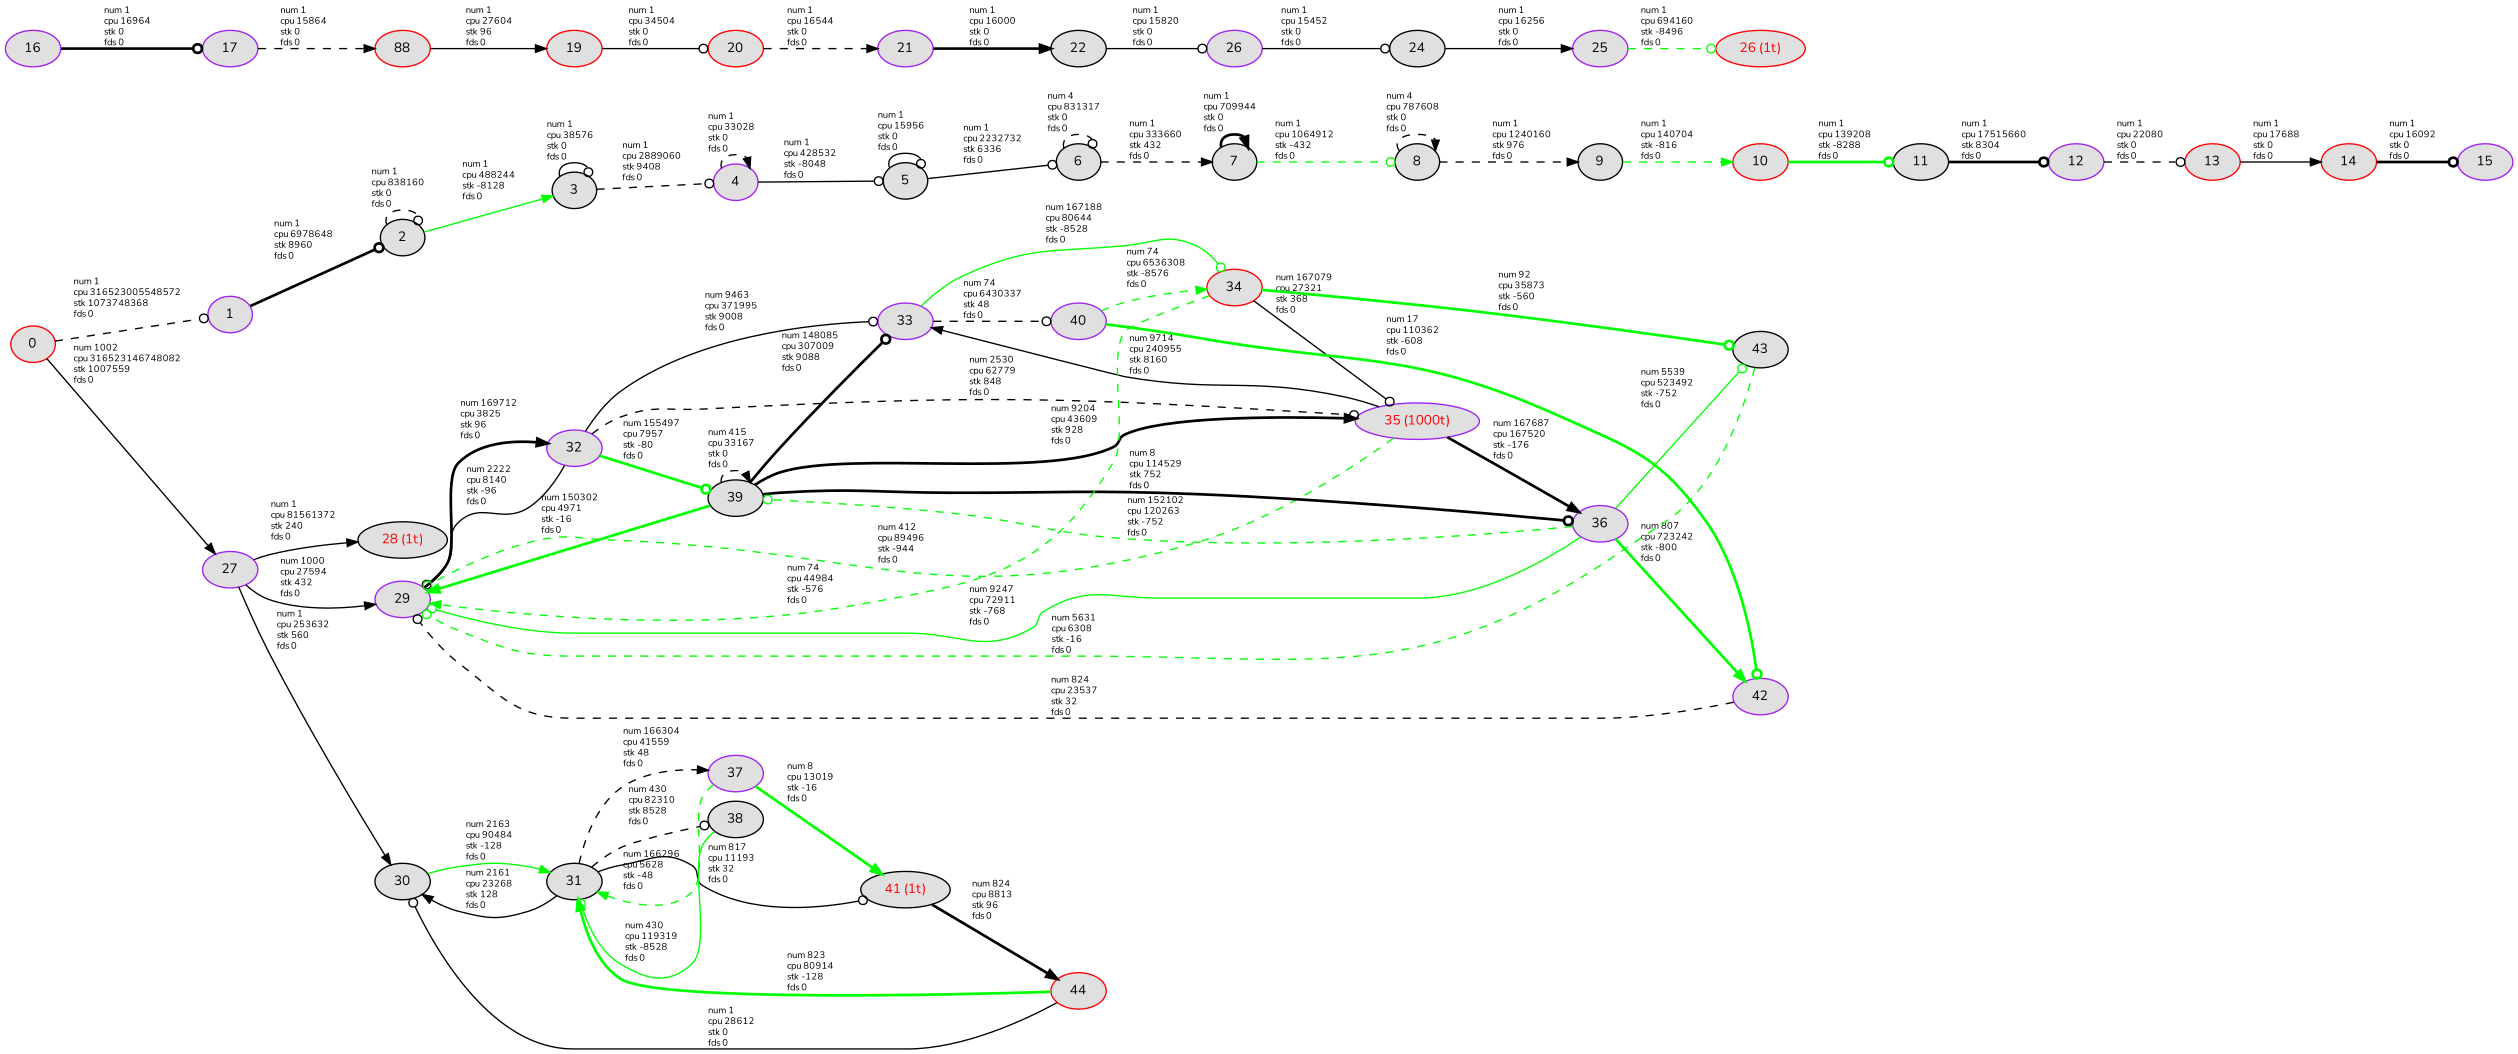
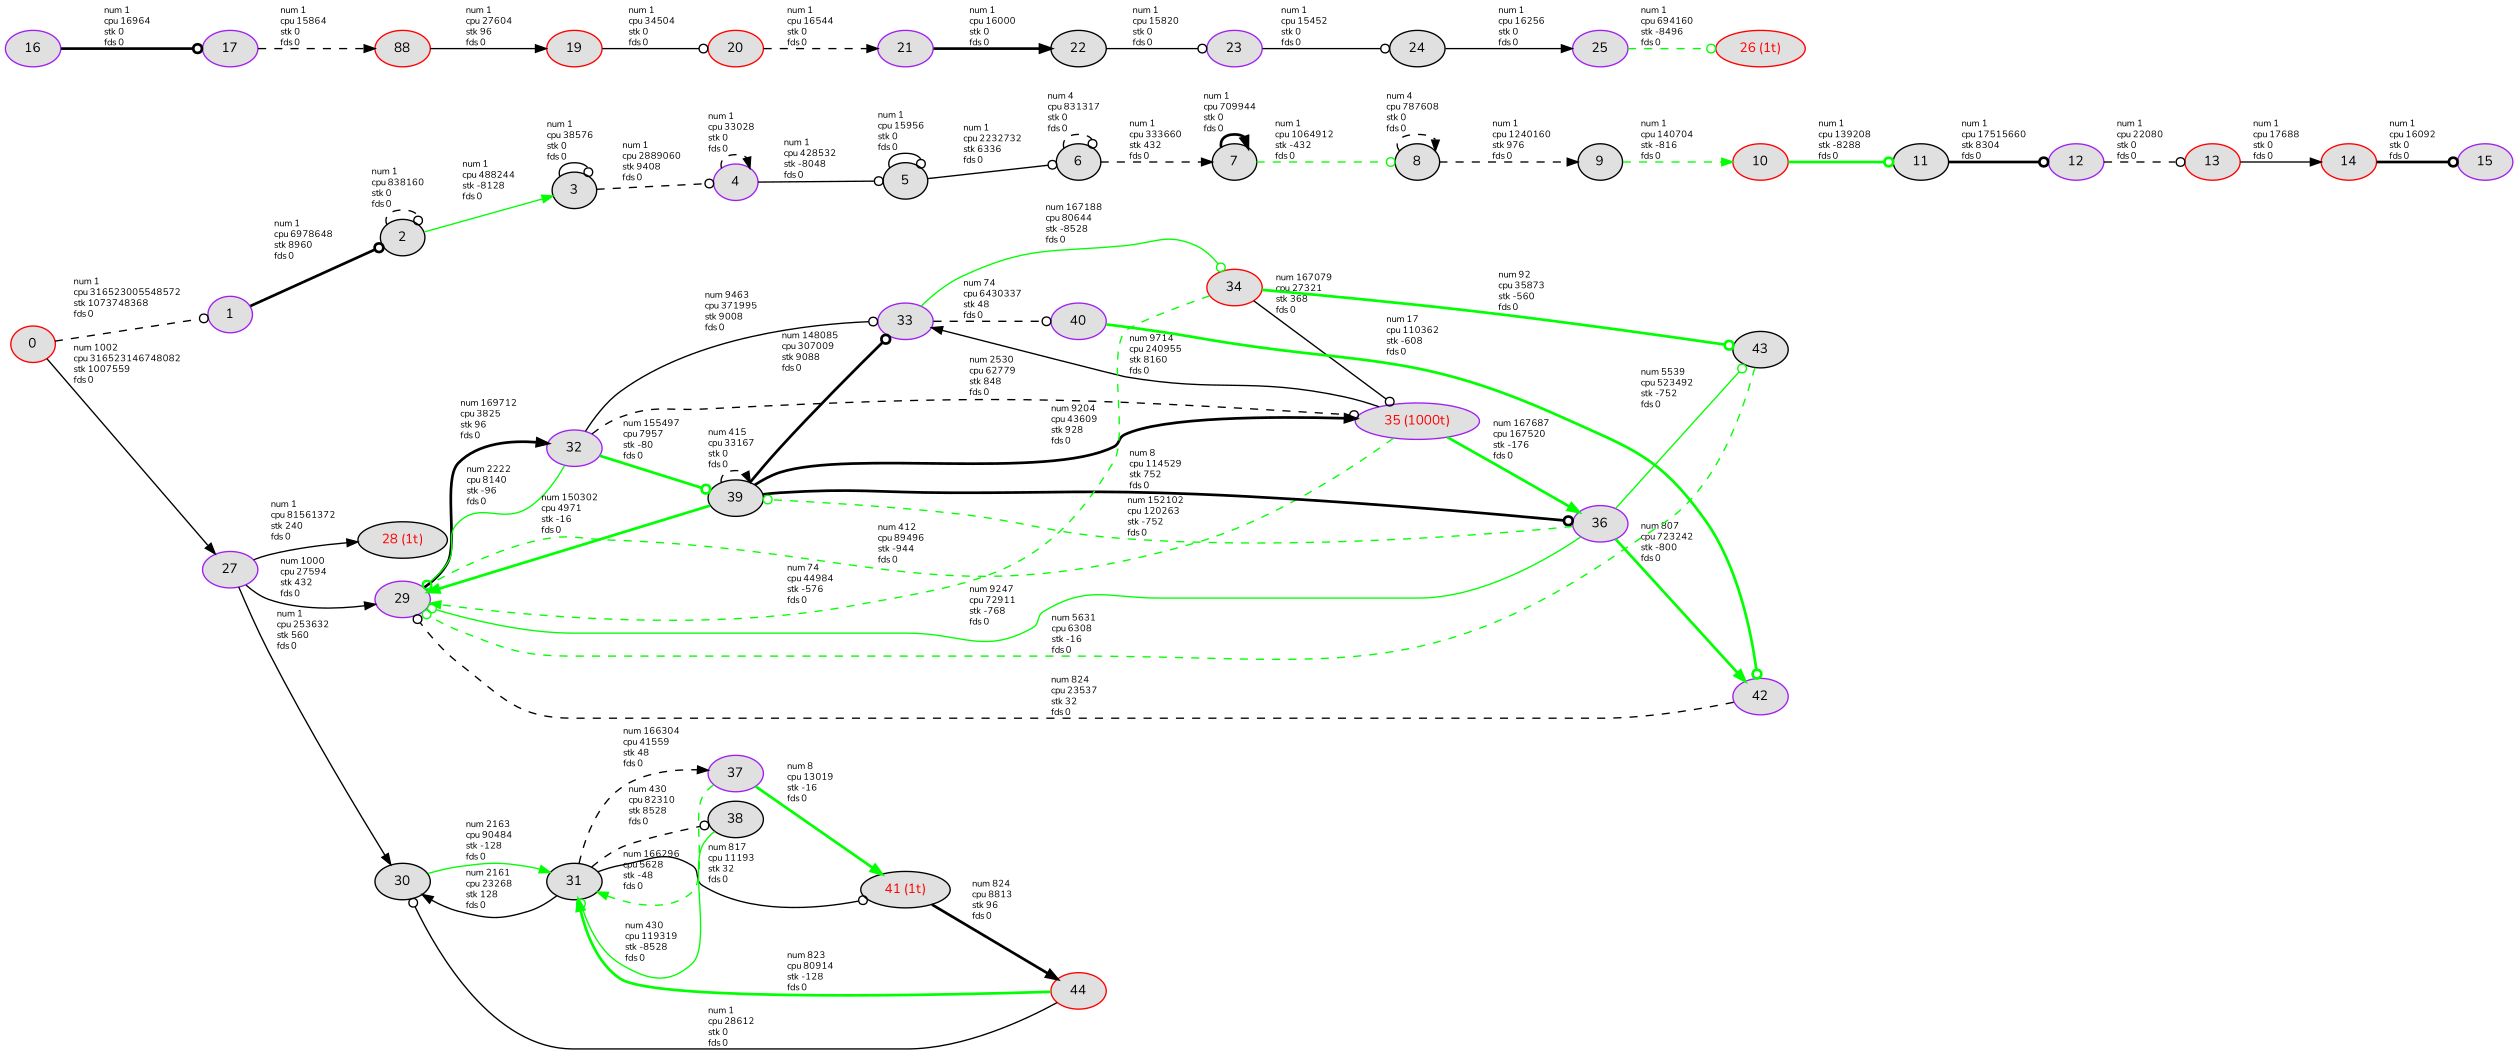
(1235, 49) -> (1235, 49)
(1148, 297) -> none
(1508, 472) -> (1508, 472)
(486, 513) -> (486, 513)
